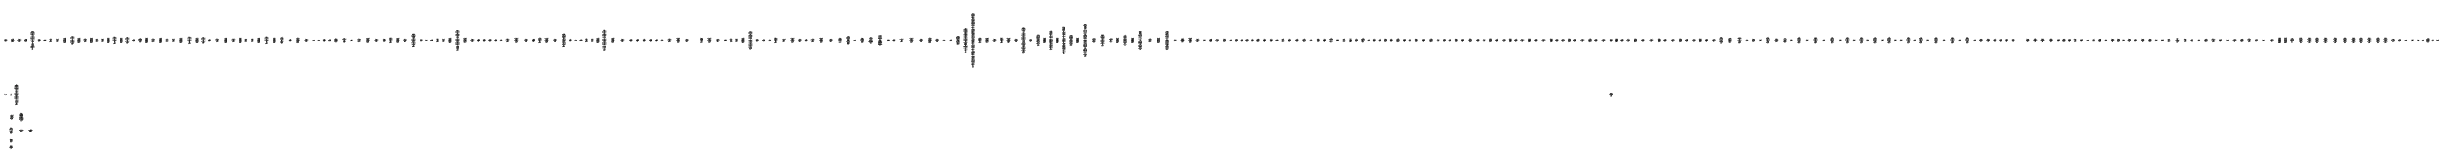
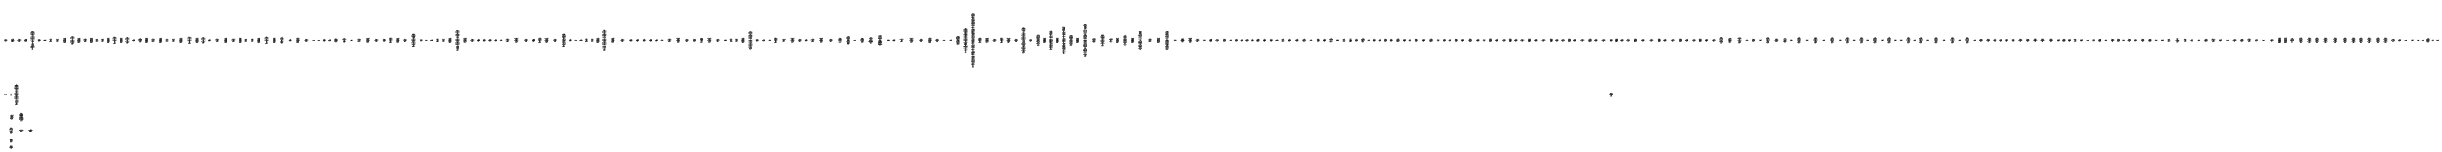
none -> (694, 41)
none -> (2020, 41)
